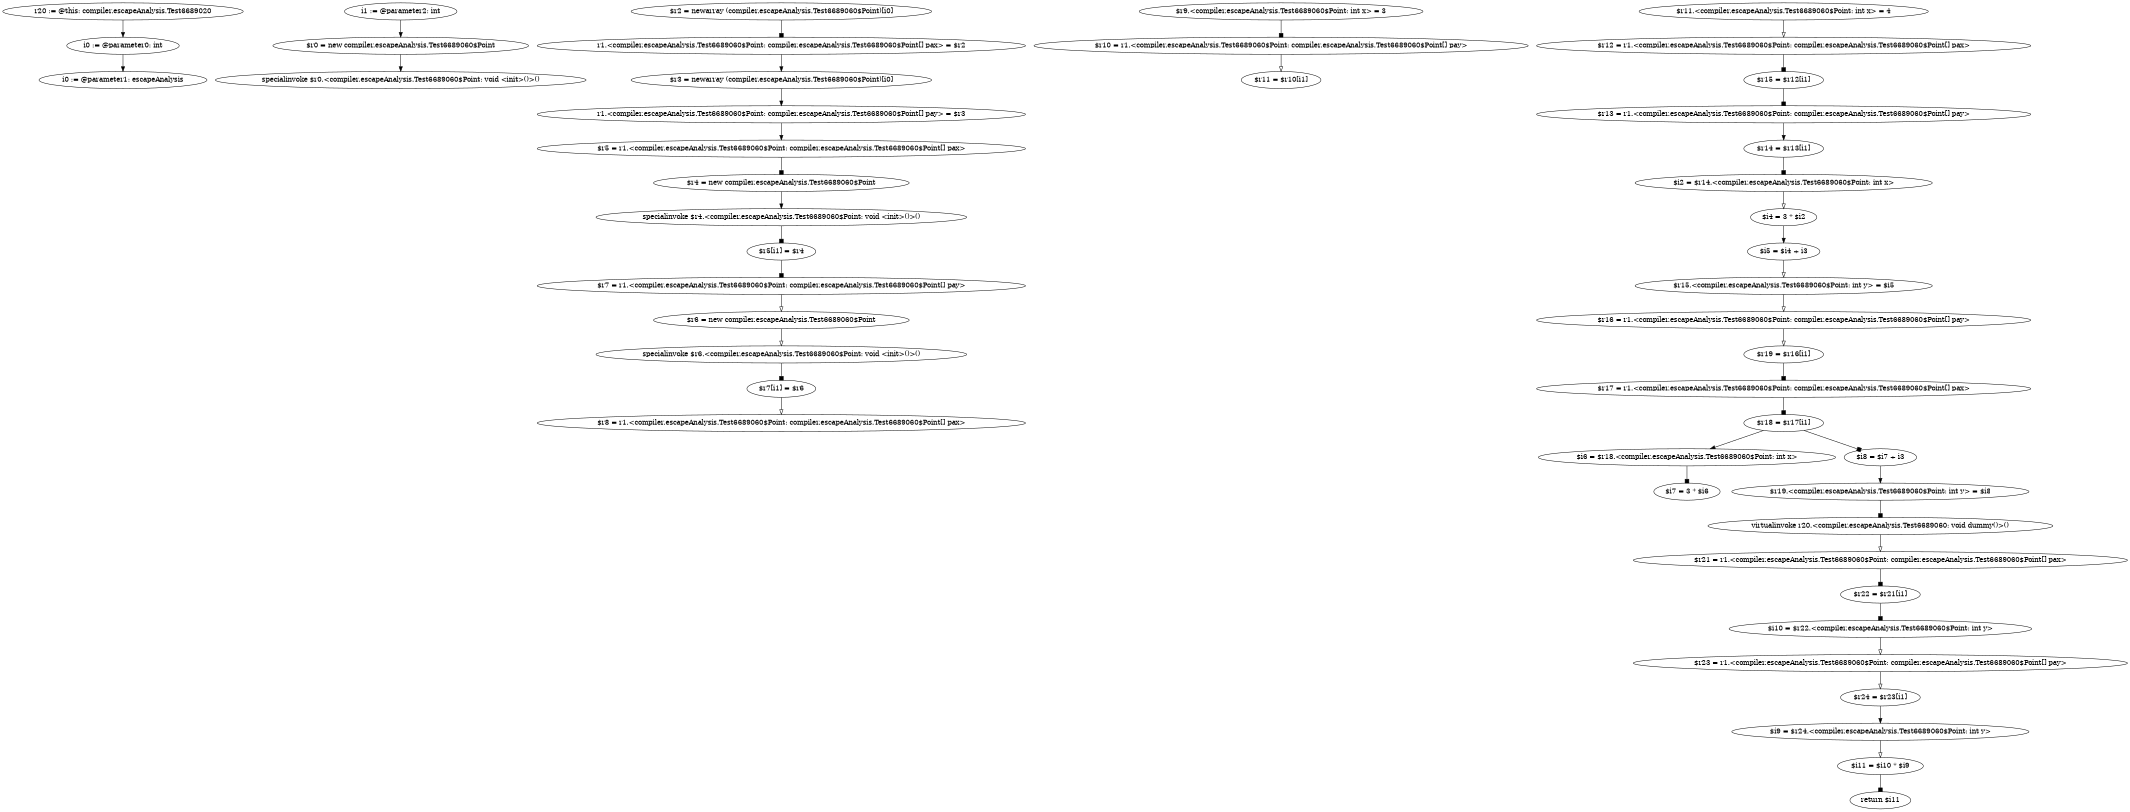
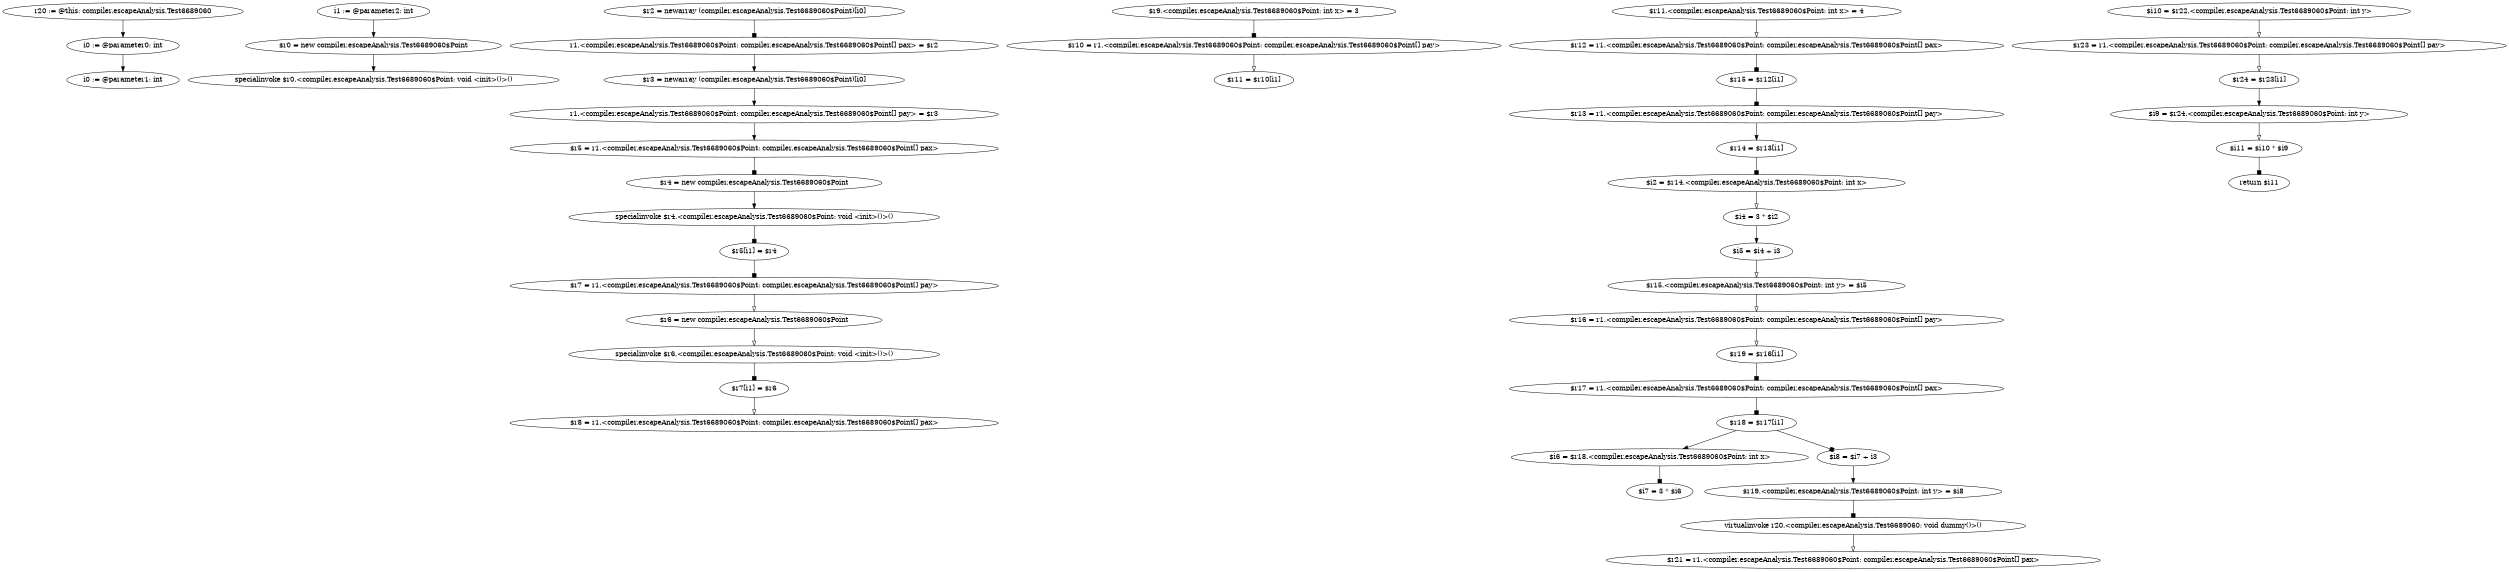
(123, 11) -> (123, 11)
(123, 80) -> (123, 80)
(1880, 595) -> none
